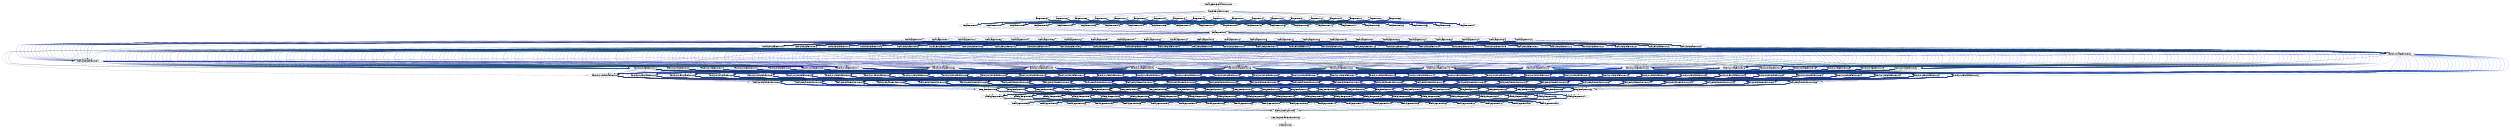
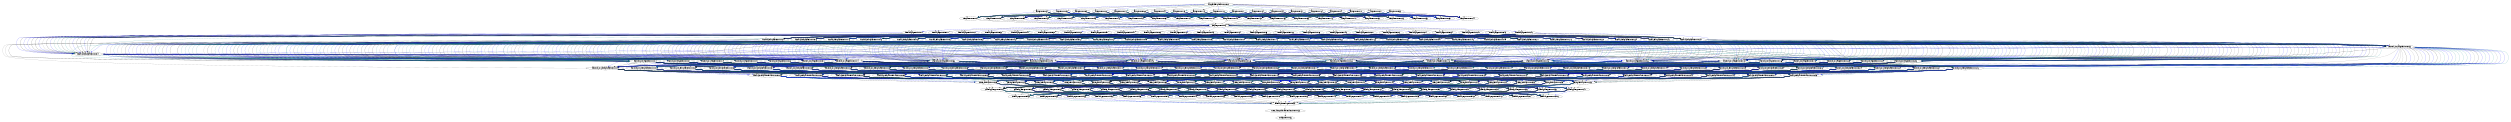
(1219, 4) -> none
